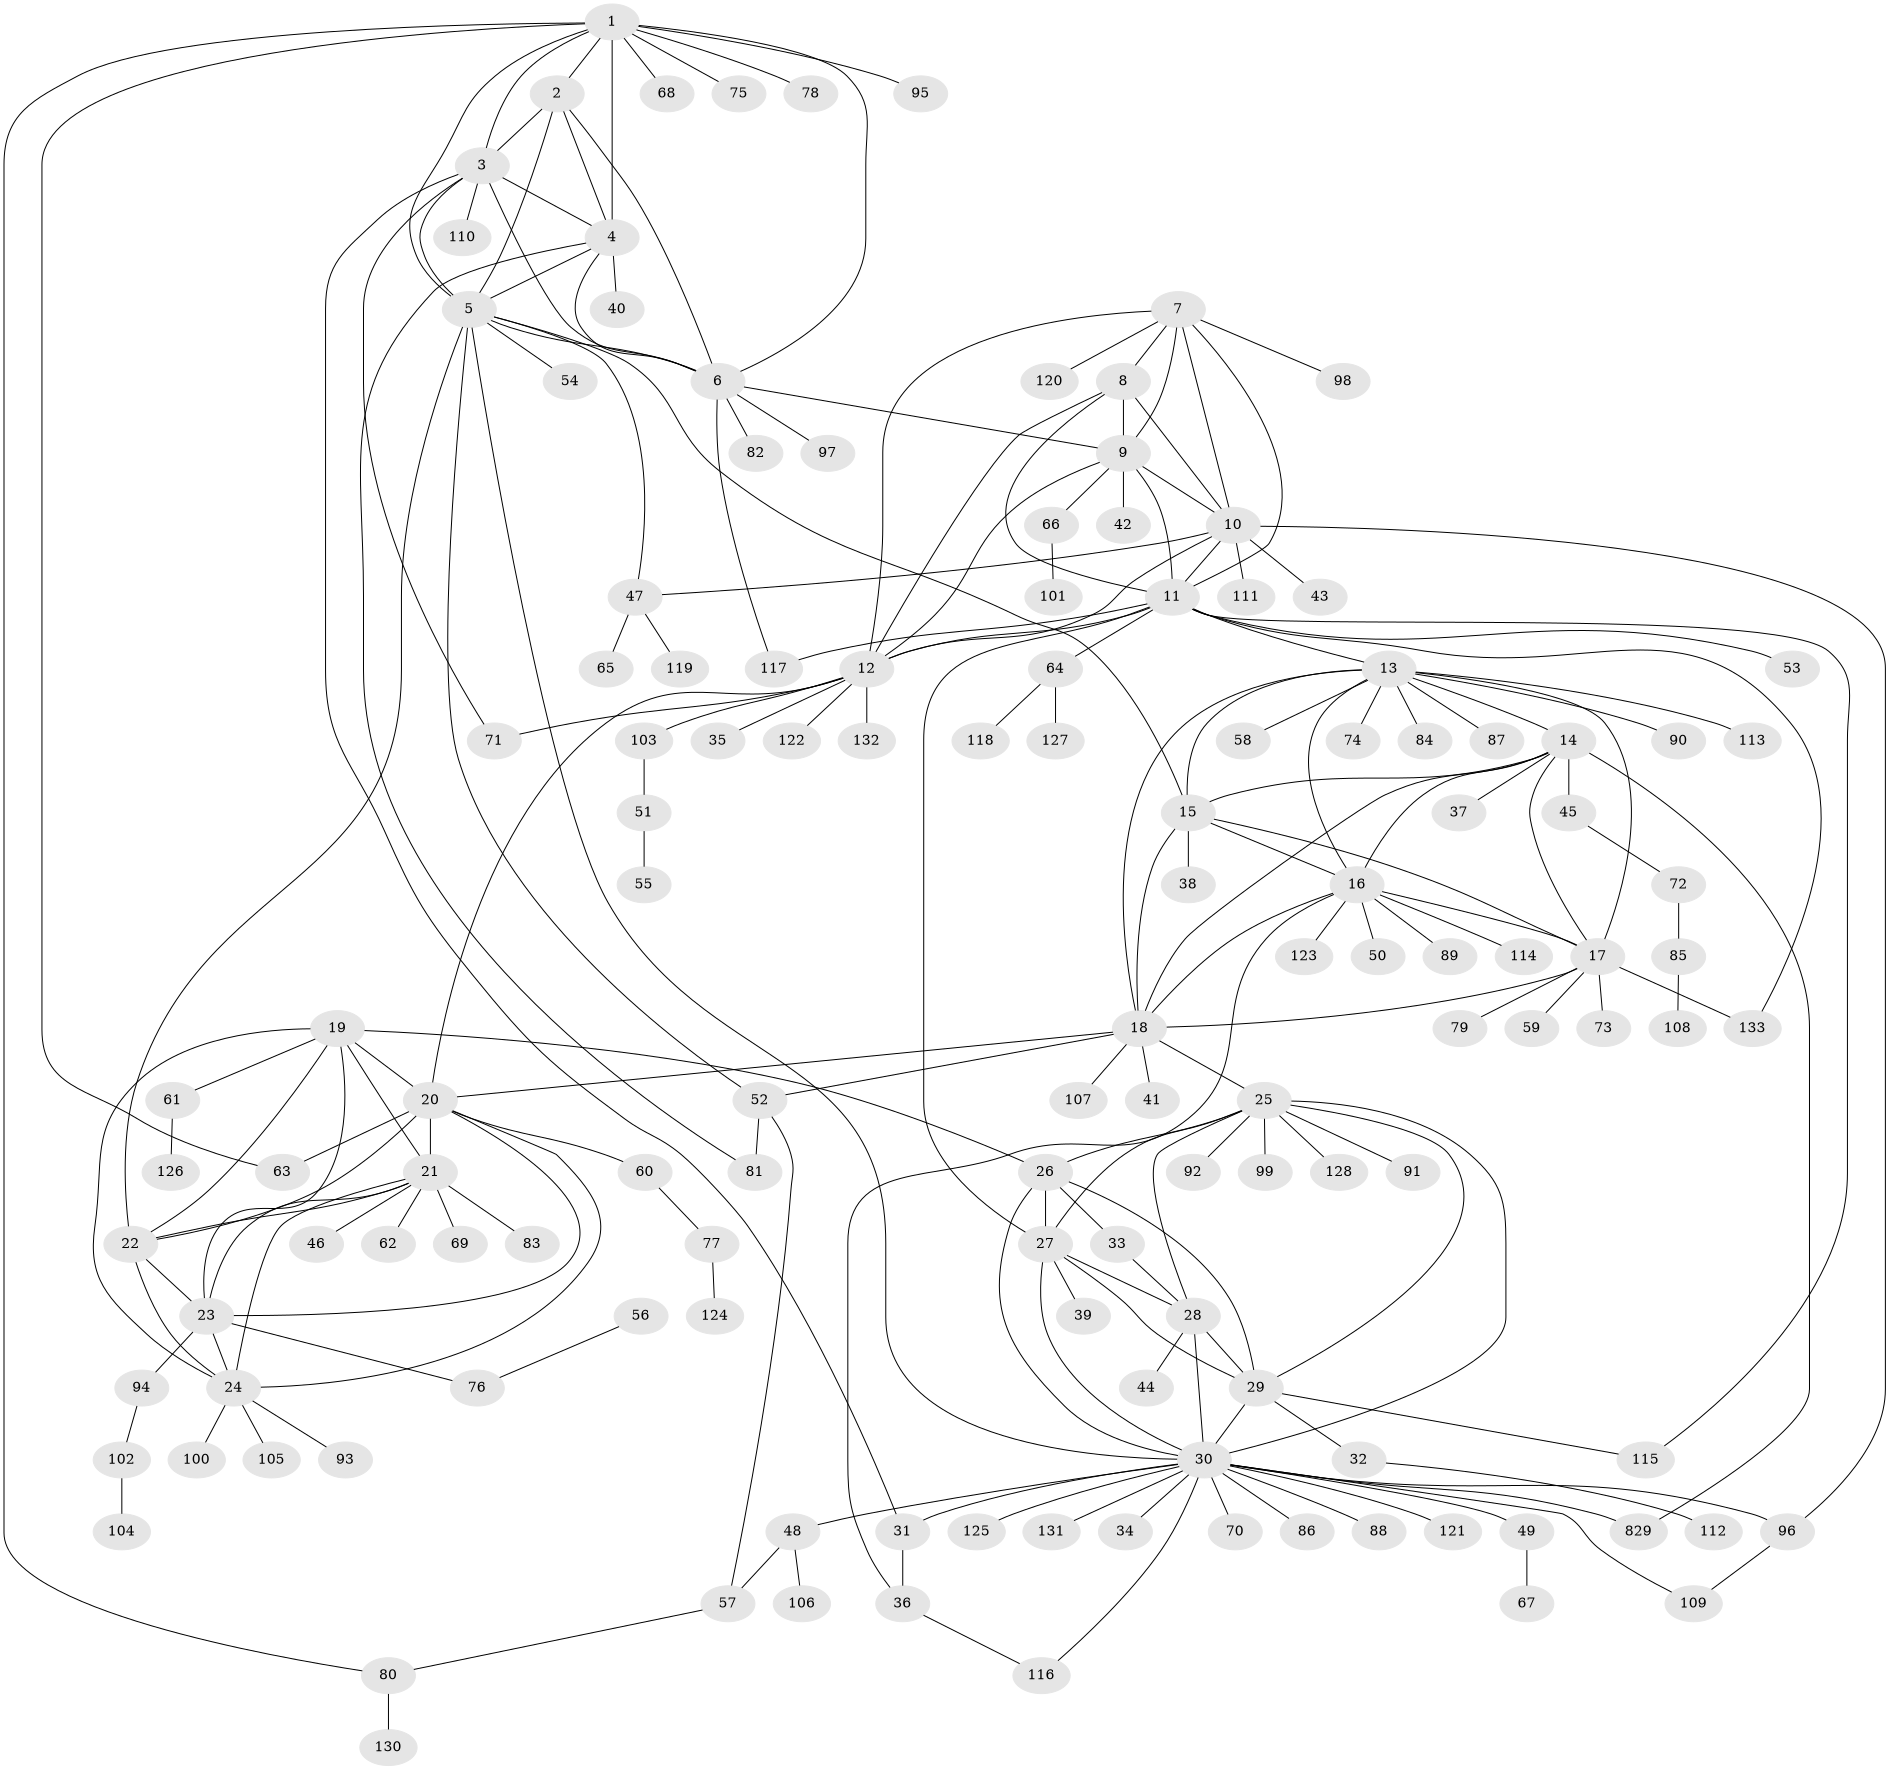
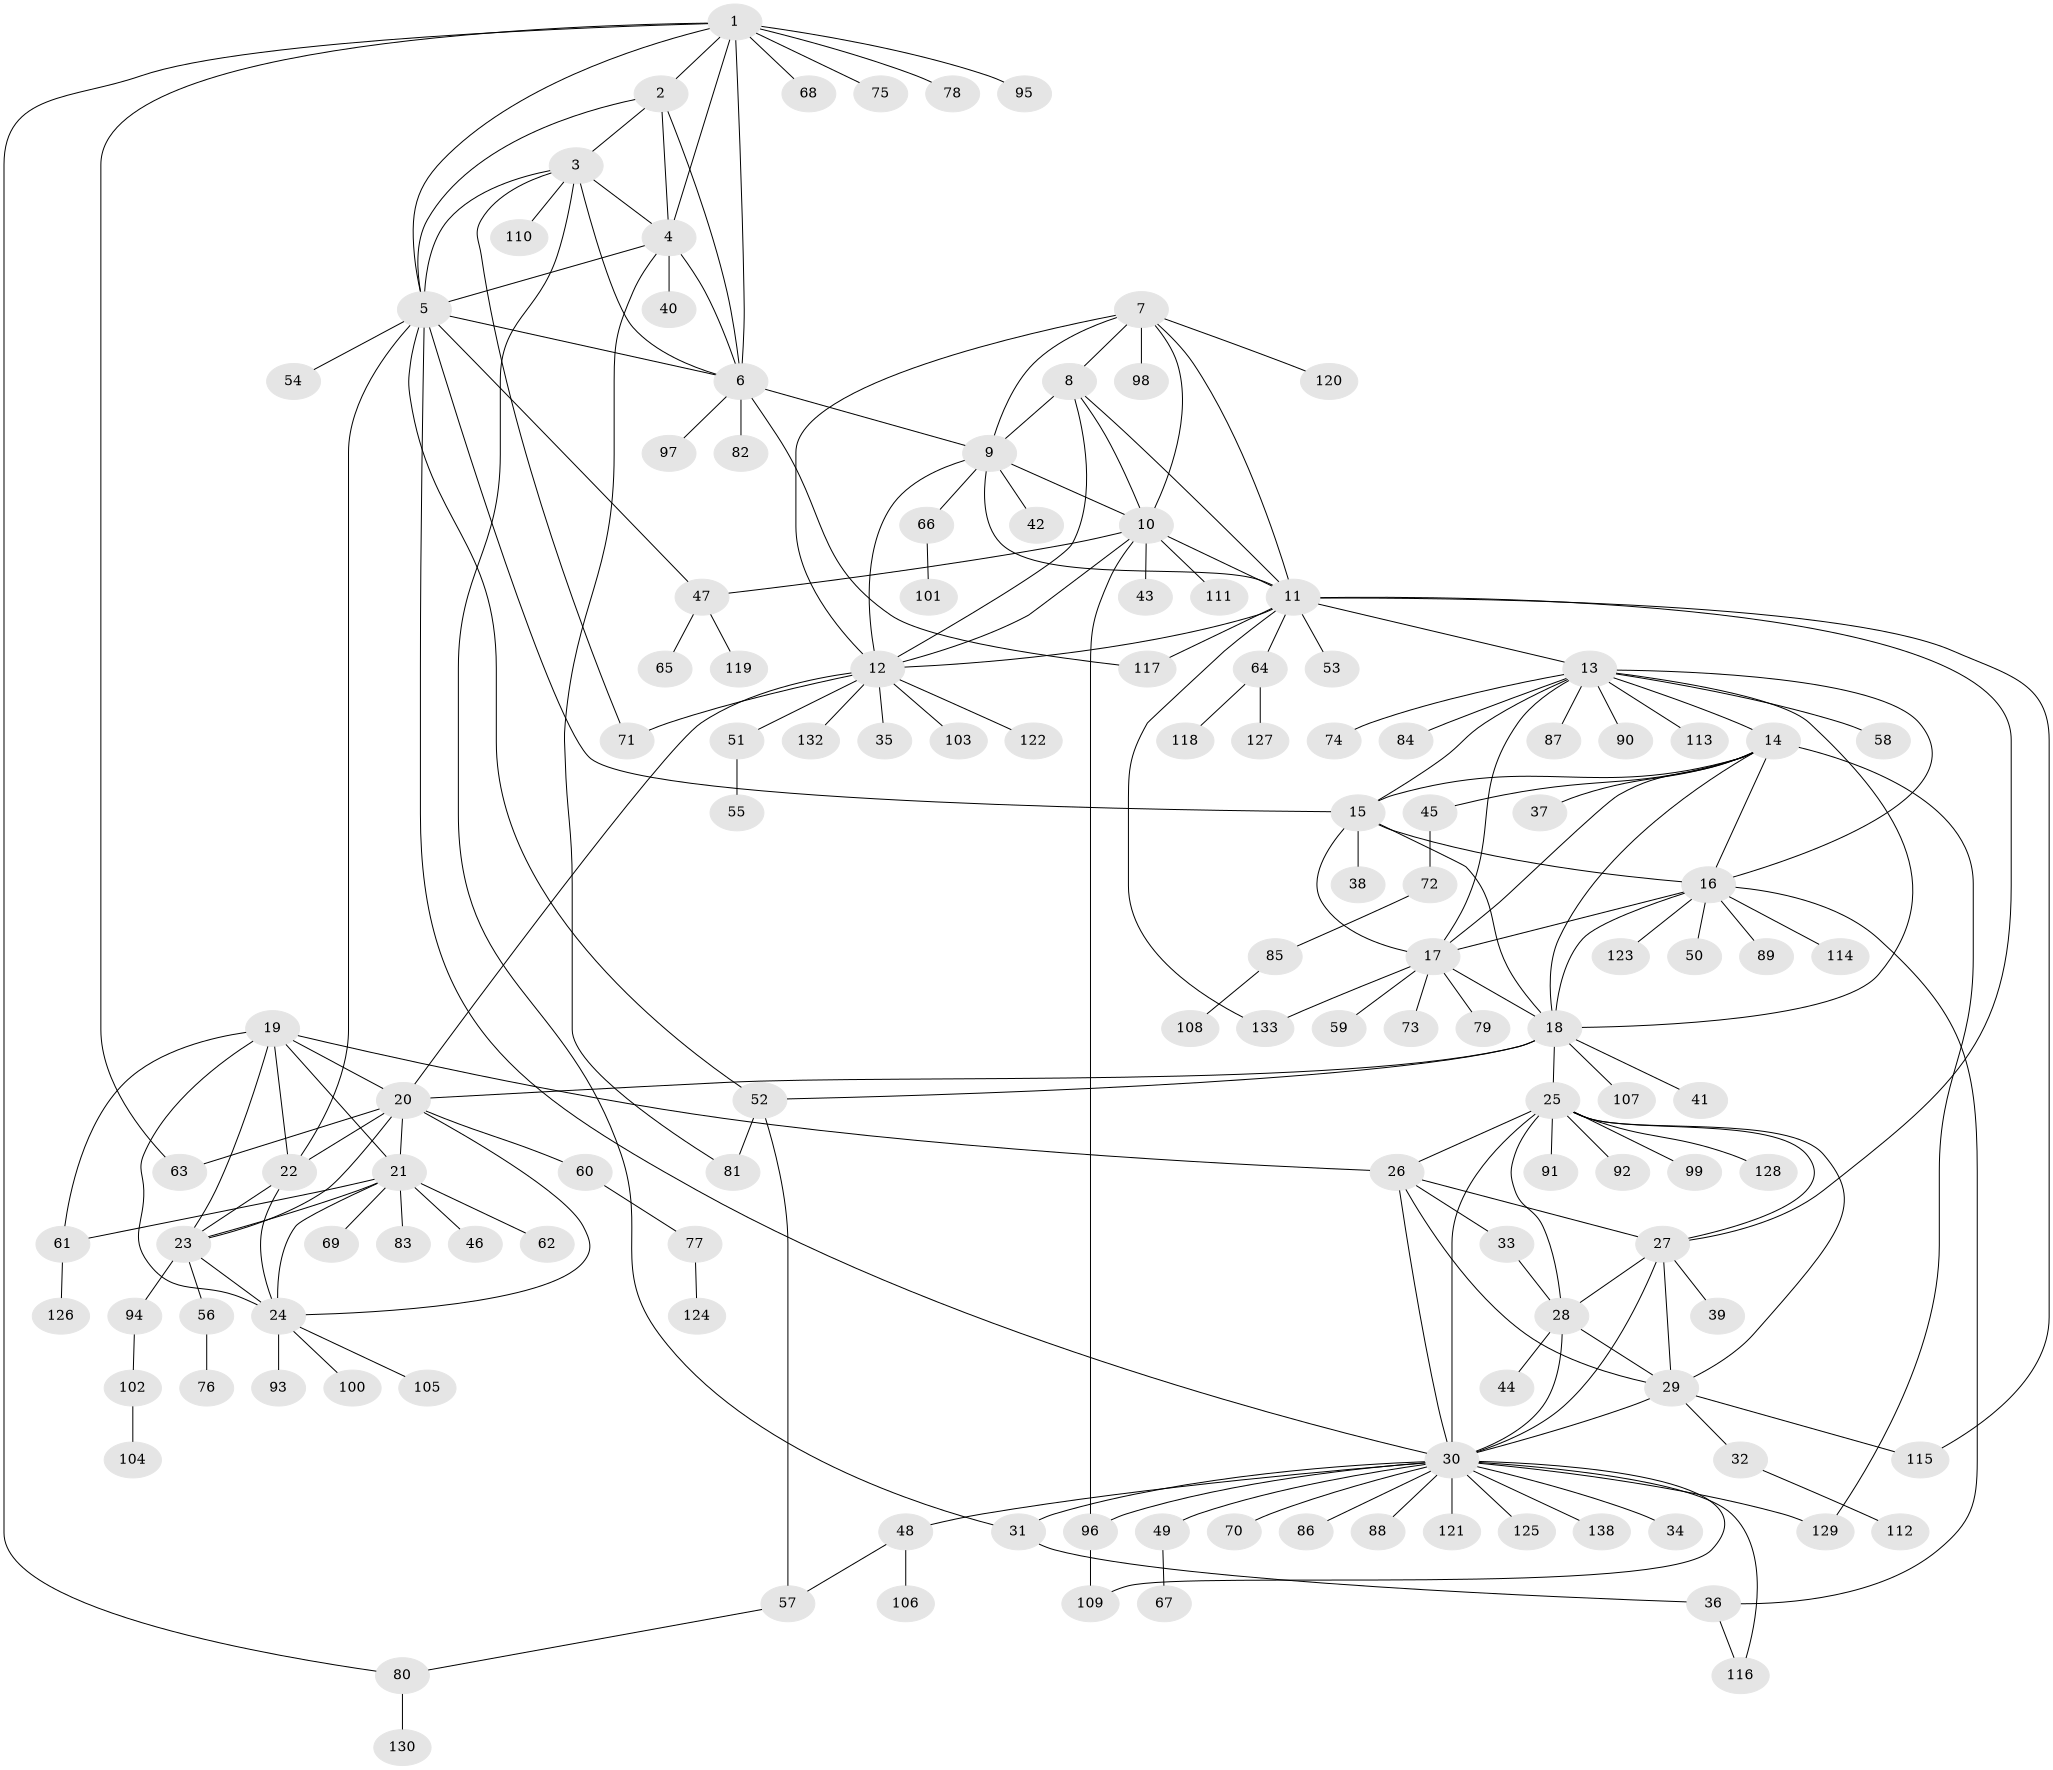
(521, 76) -> none
(644, 777) -> (807, 705)
(283, 1214) -> (217, 1212)
(342, 1352) -> (195, 1280)
(1052, 1532) -> (1602, 1532)
(1639, 1532) -> (1825, 1532)
